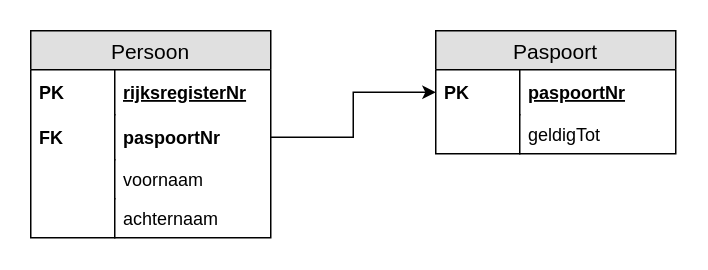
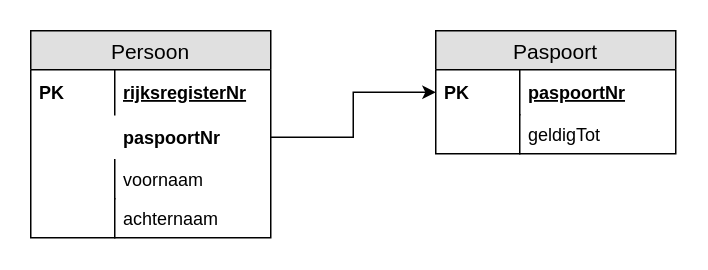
(73, 137) -> none
